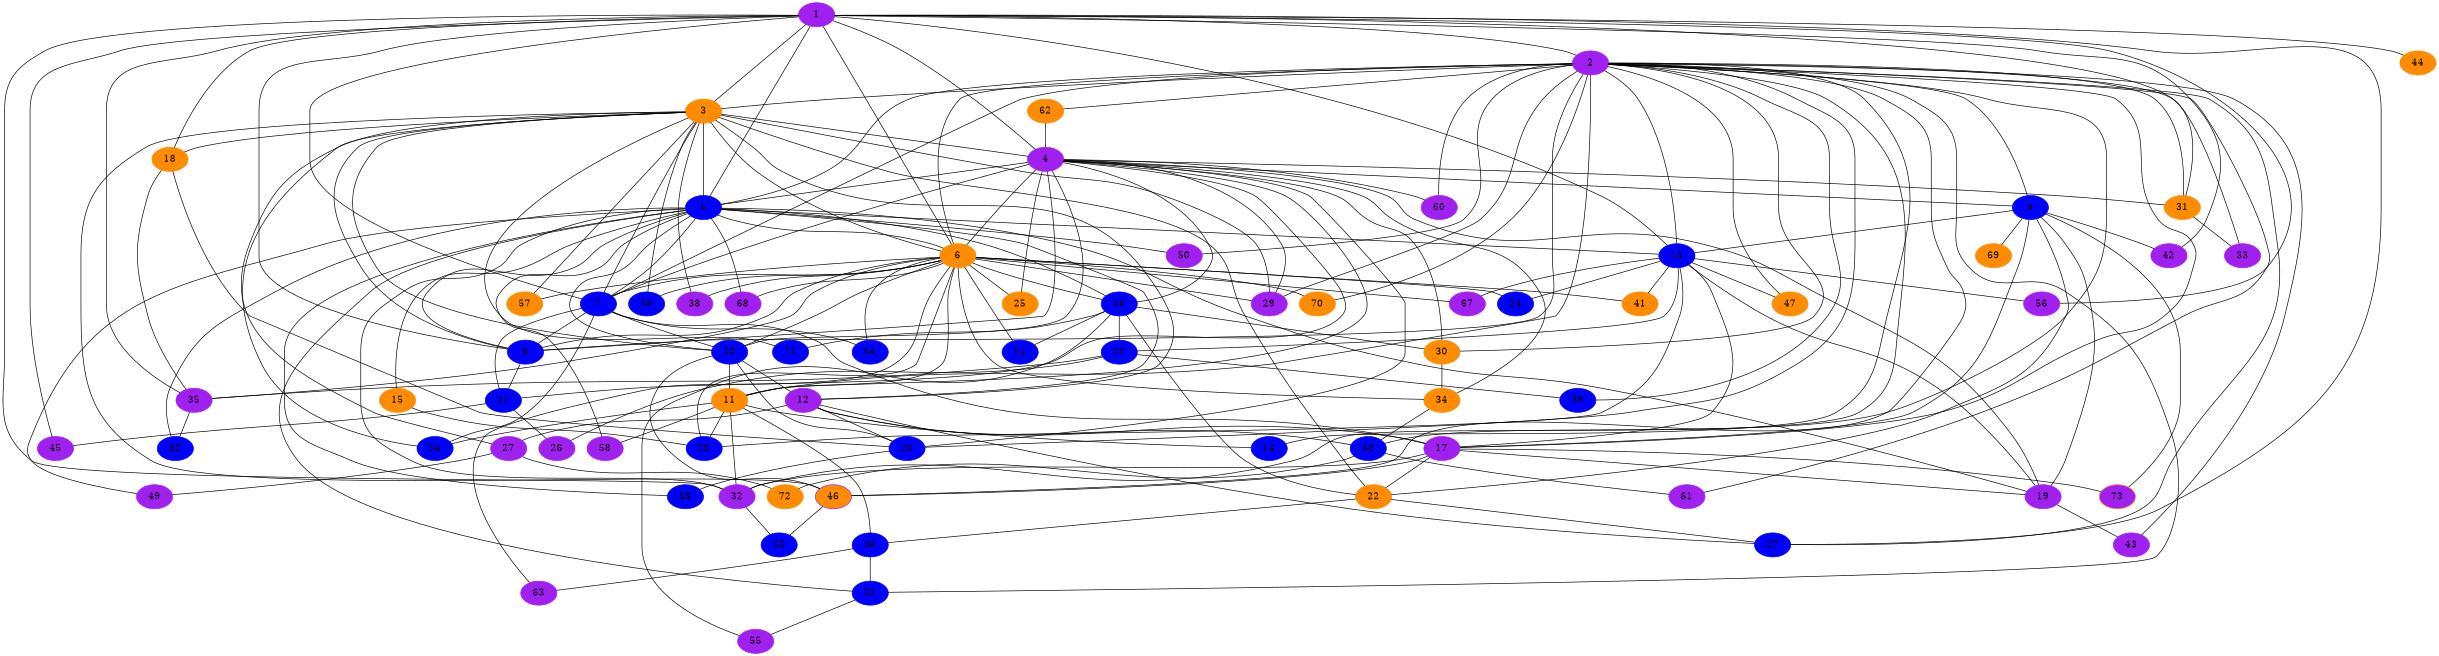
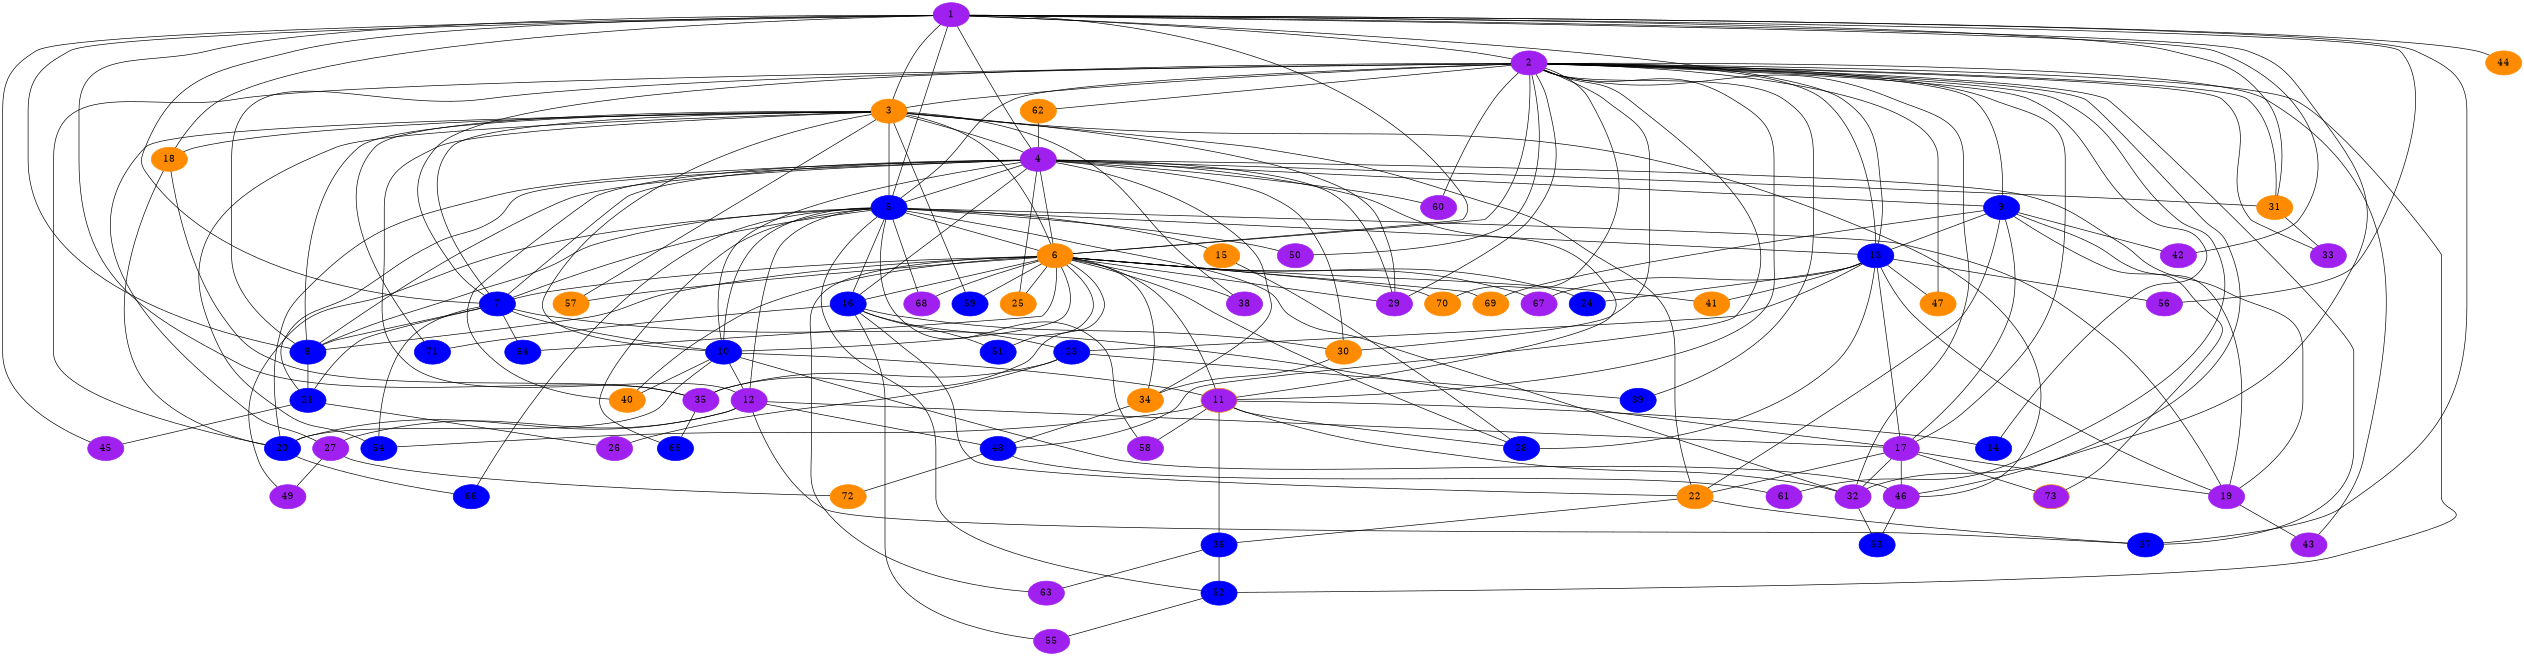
none -> (1275, 275)
none -> (627, 400)
(730, 400) -> (1219, 400)
(833, 497) -> (1901, 497)
